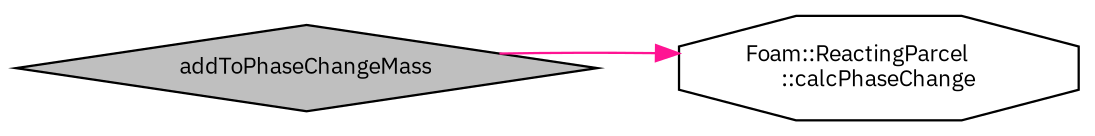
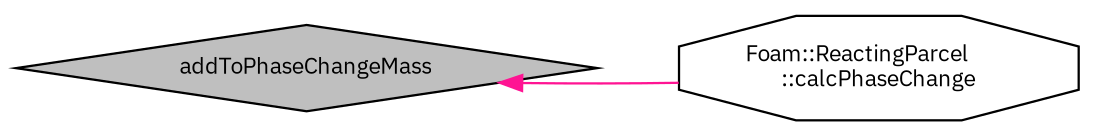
(578, 53) -> (601, 83)
